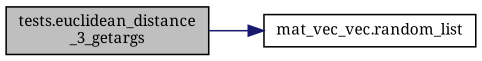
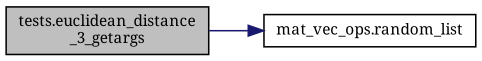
(370, 31) -> (370, 31)
